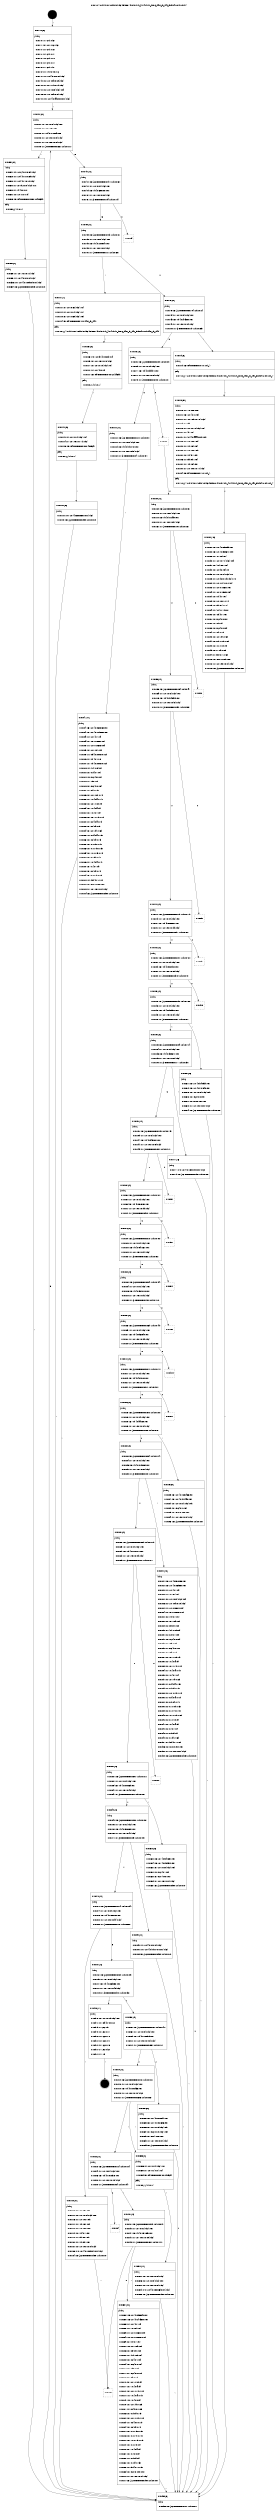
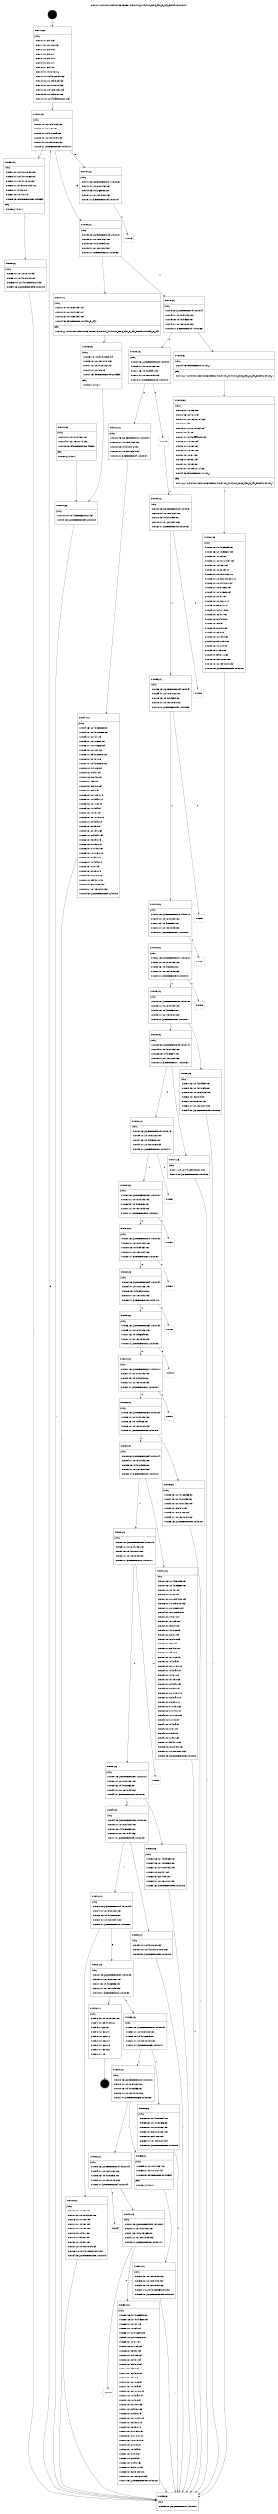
(100, 211) -> (64, 187)
(88, 405) -> (103, 446)
(170, 939) -> none
(103, 2323) -> (67, 2404)
